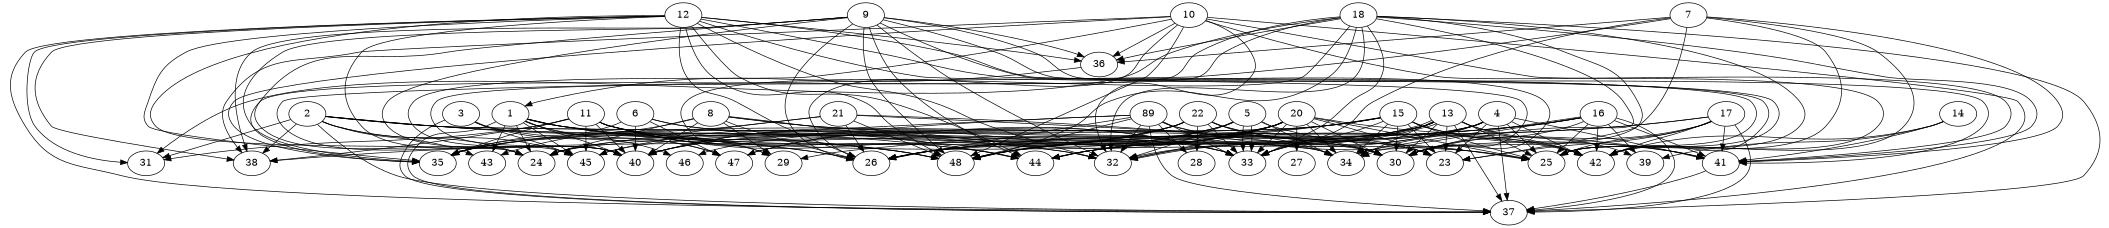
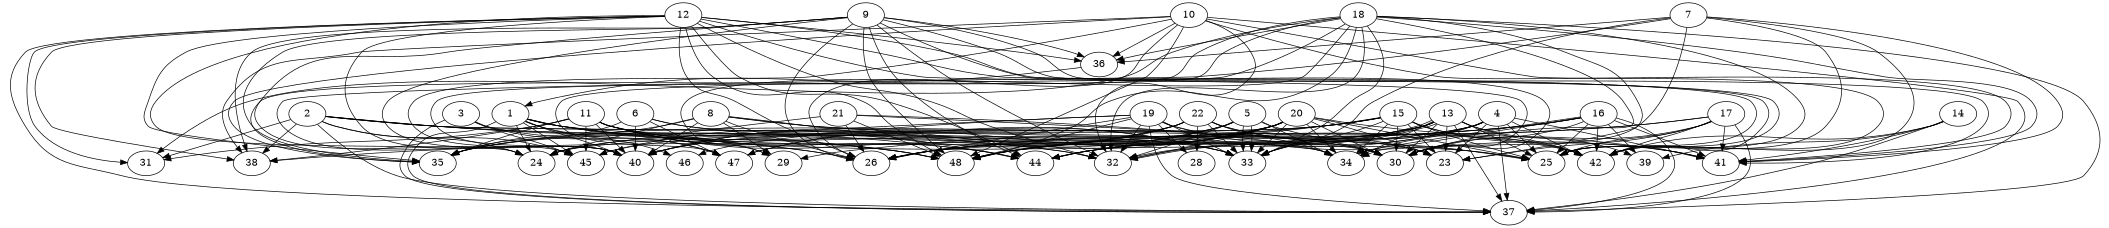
none -> (621, 91)
(1149, 114) -> (1149, 114)
(487, 163) -> none
(1297, 163) -> none
(1621, 194) -> (1752, 177)
